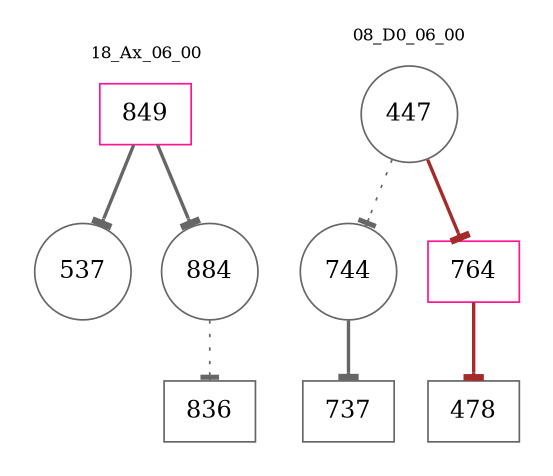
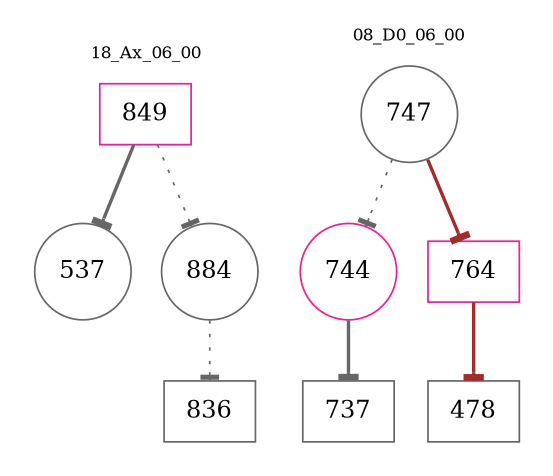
(409, 114) -> (409, 114)
(173, 182) -> (173, 182)
(348, 272) -> (348, 272)
